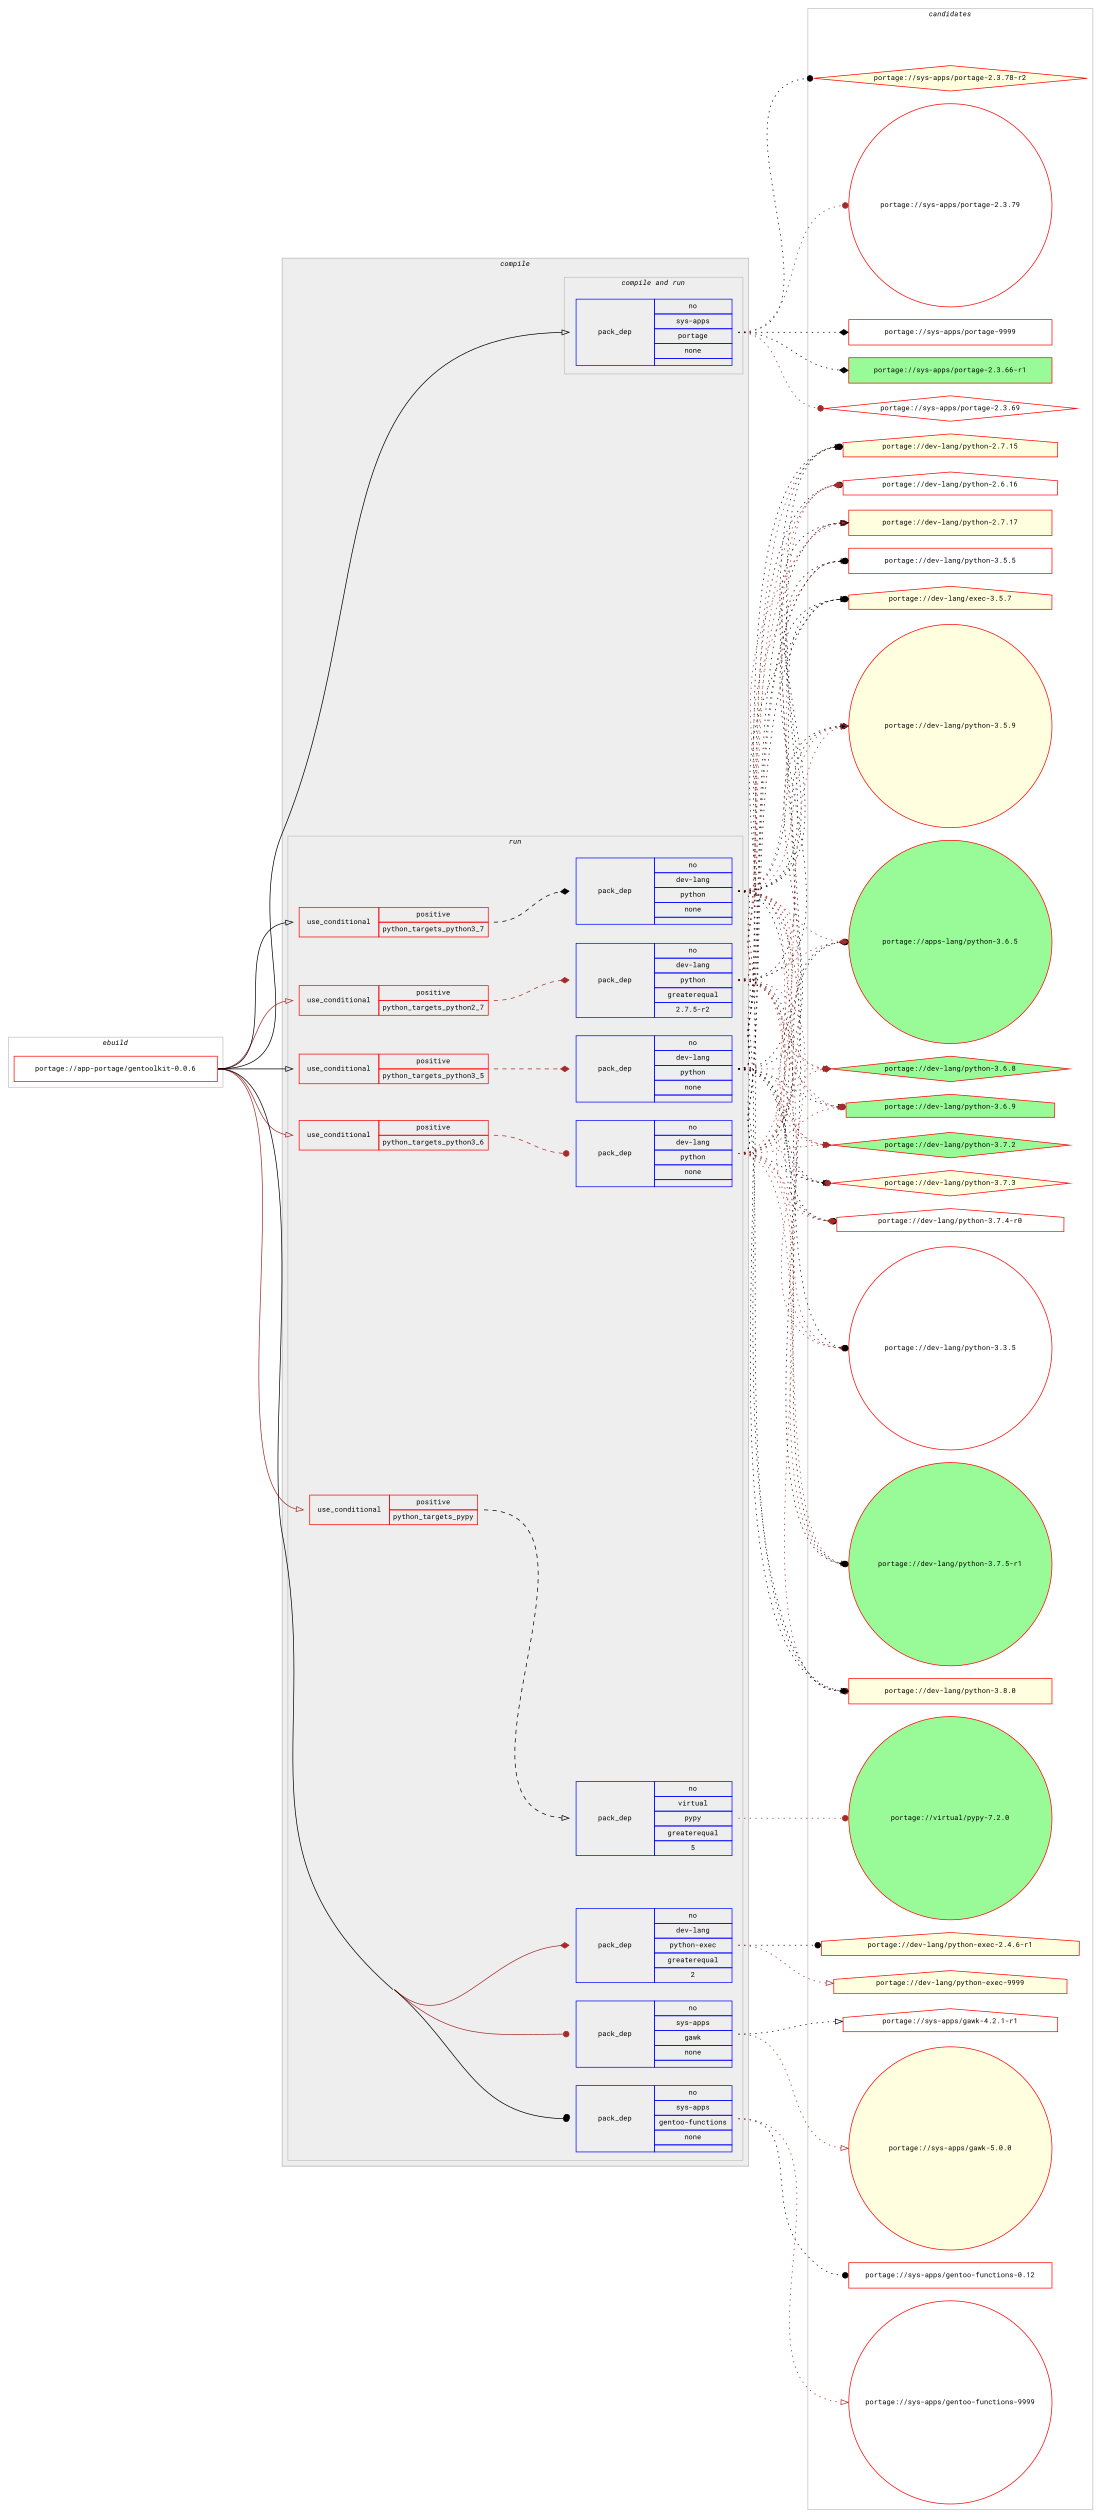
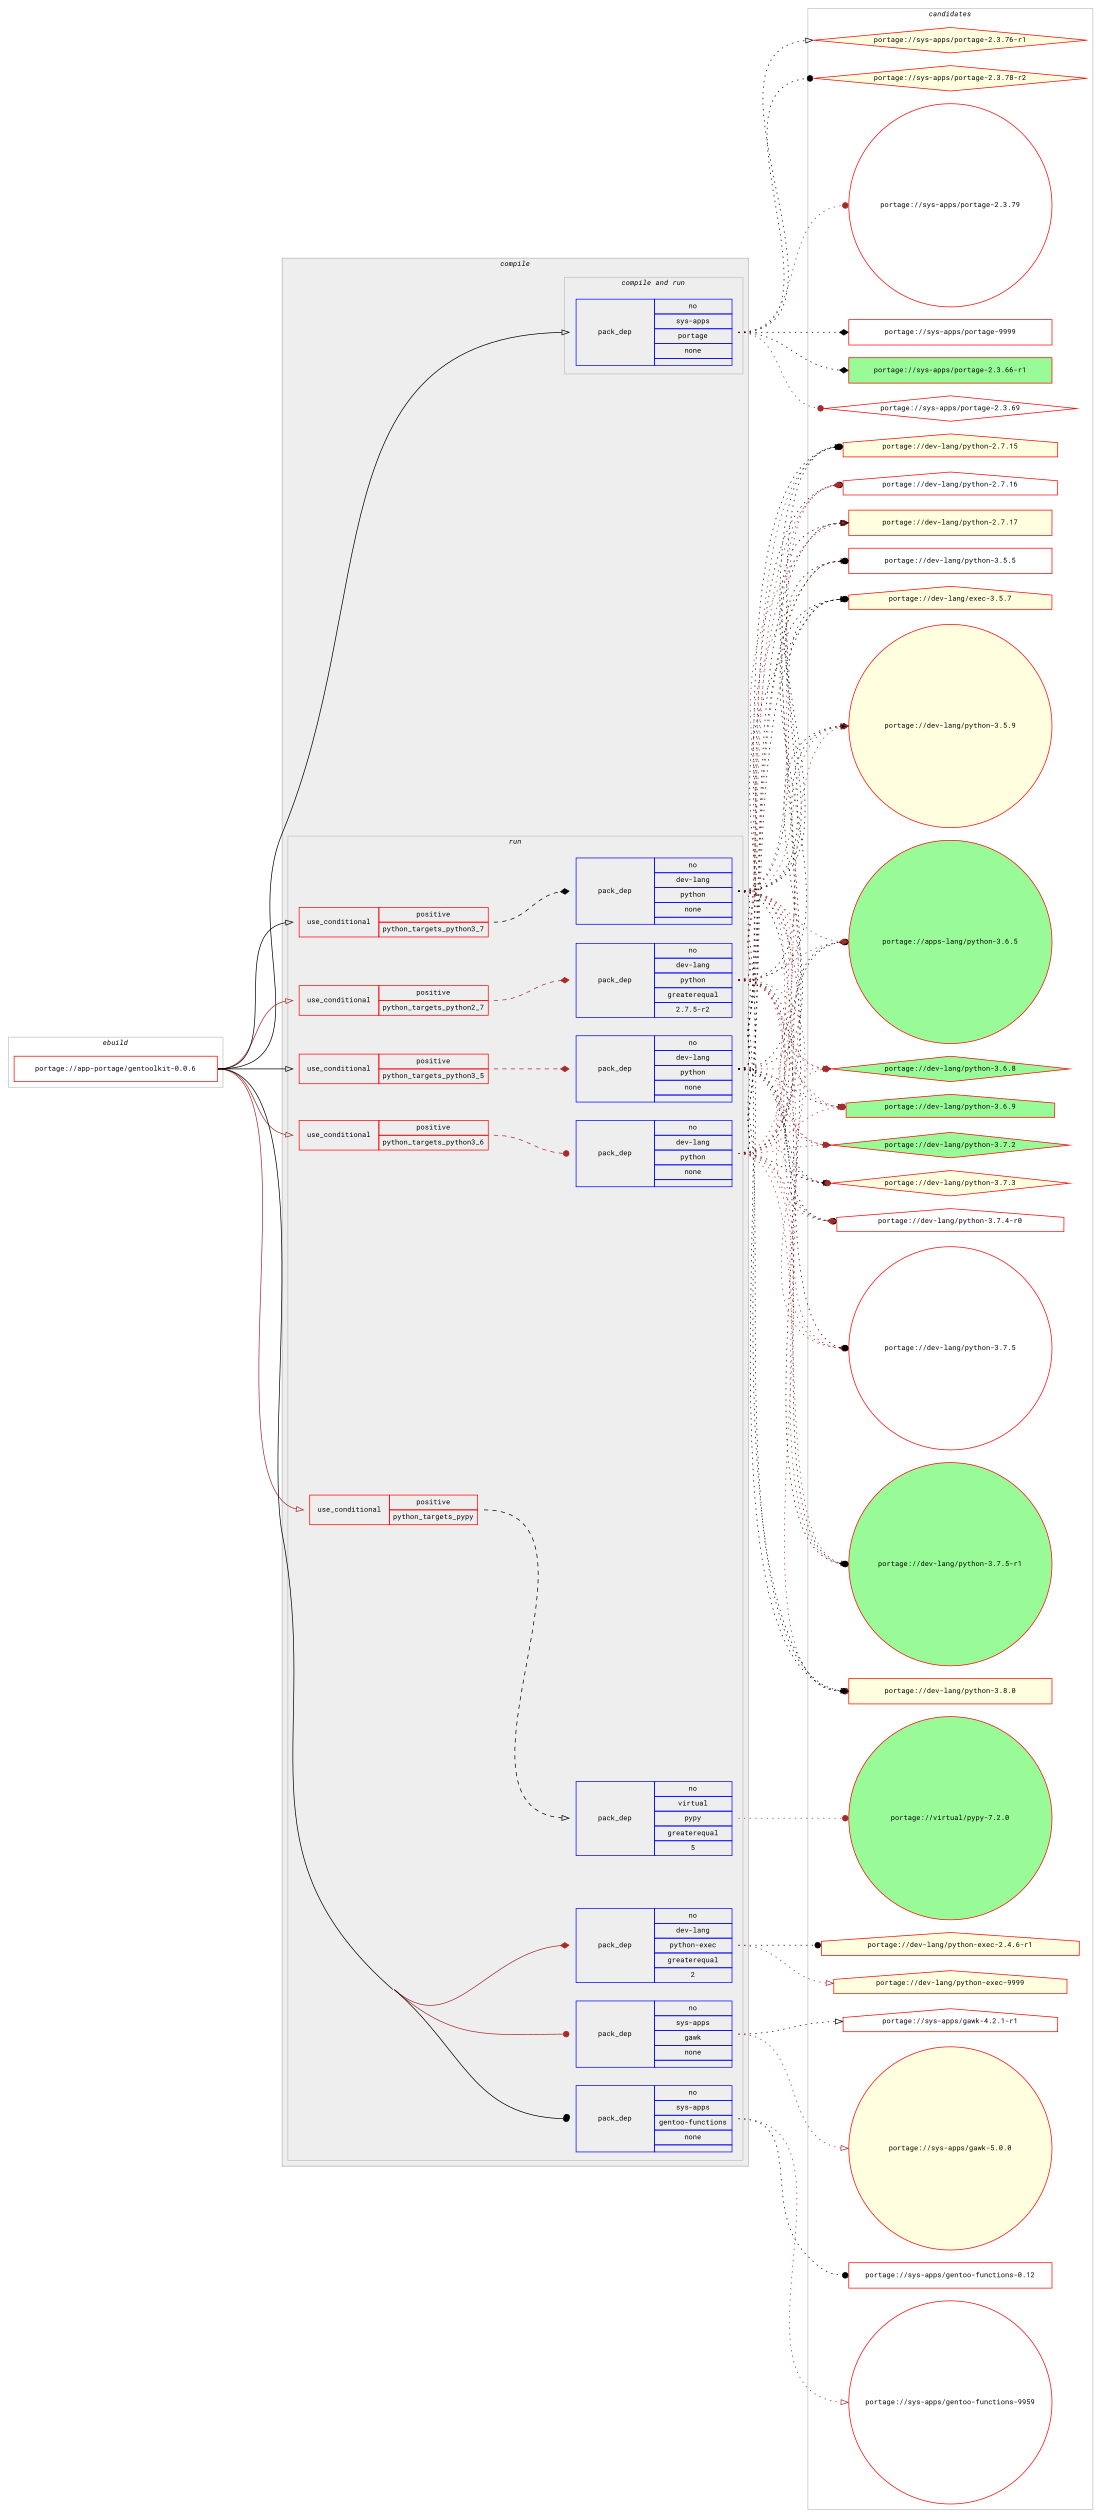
none -> (950, 40)
(950, 485) -> (950, 485)
(950, 1348) -> (950, 1348)
(950, 2402) -> (950, 2402)
